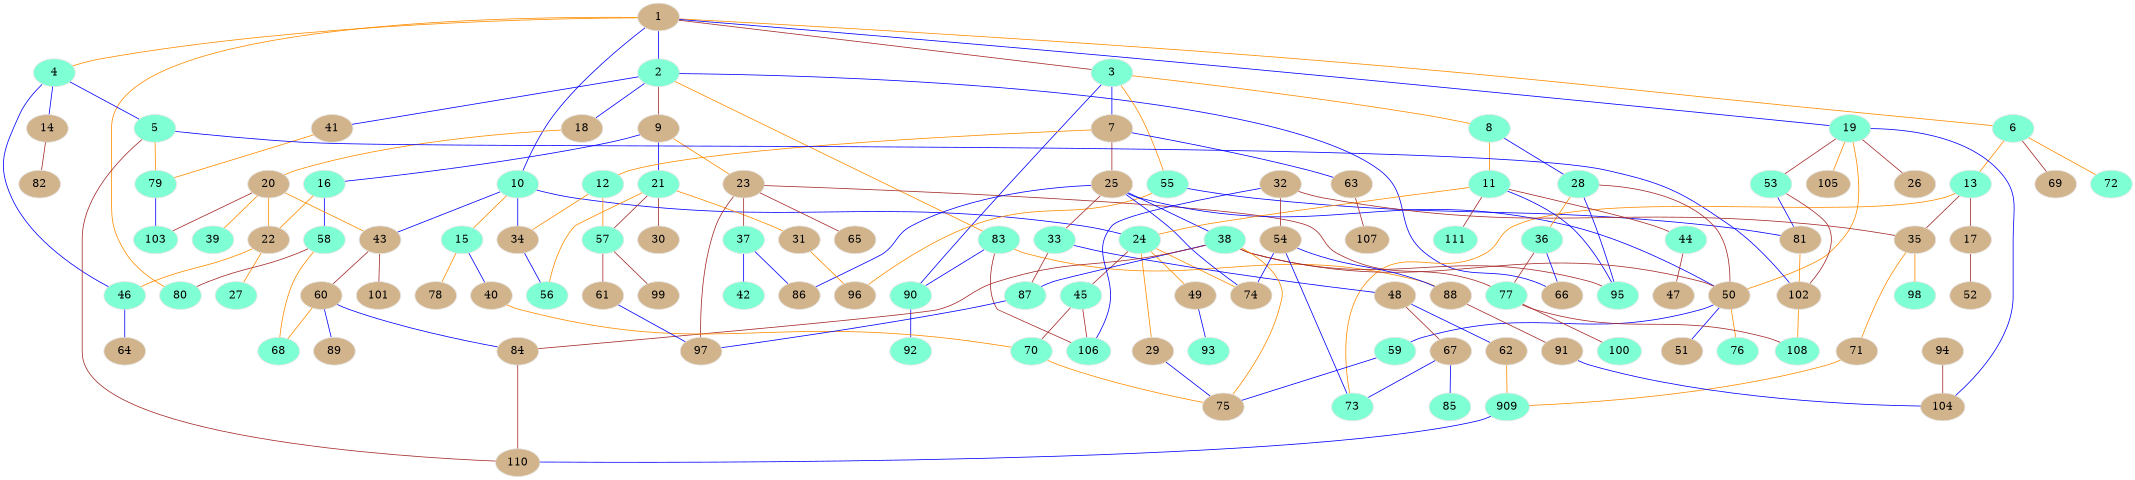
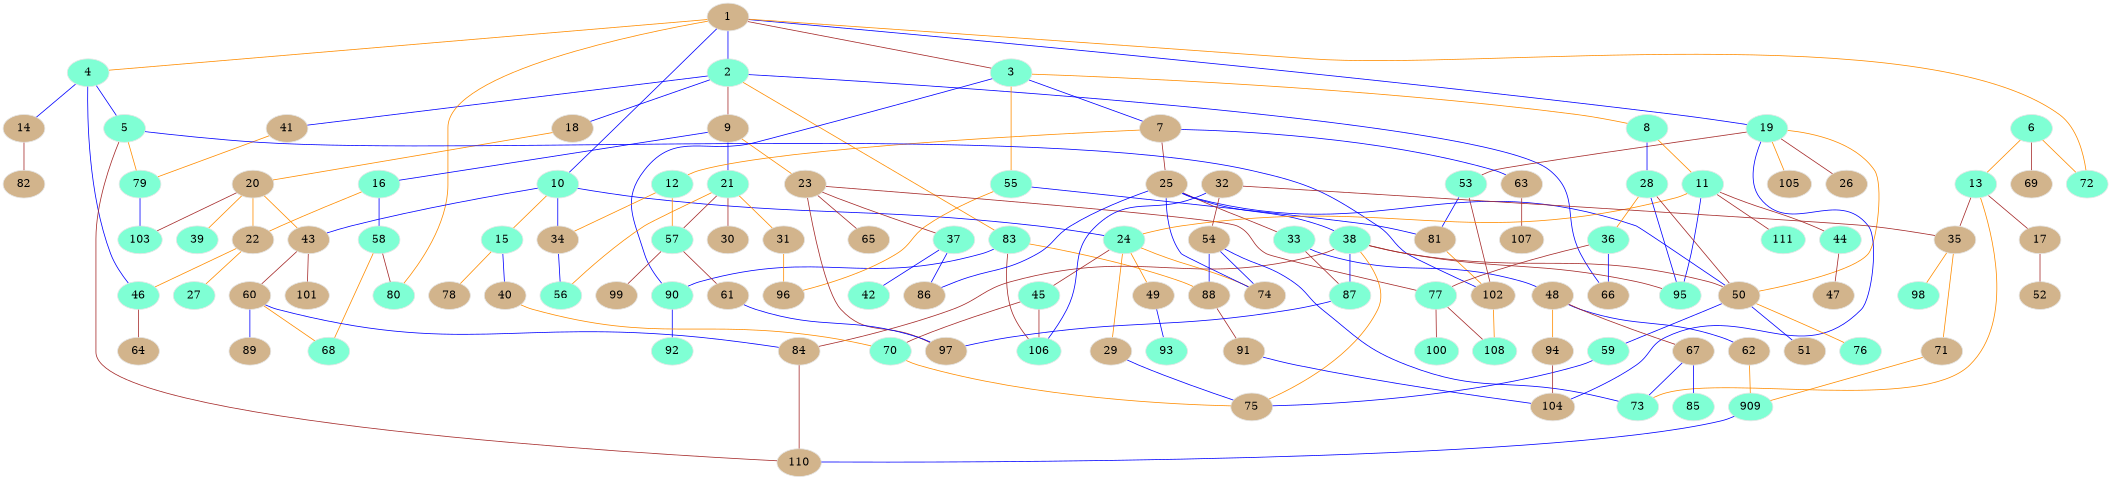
(1337, 62) -> (1439, 60)
(125, 323) -> (138, 323)
none -> (1553, 323)
